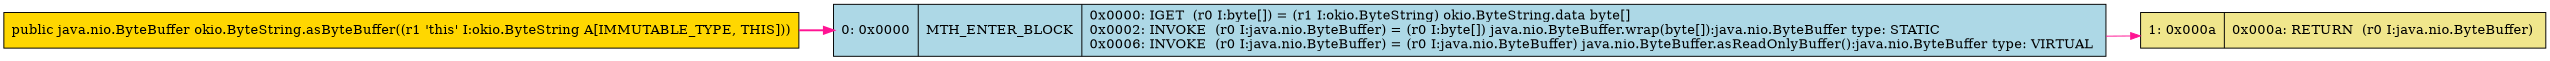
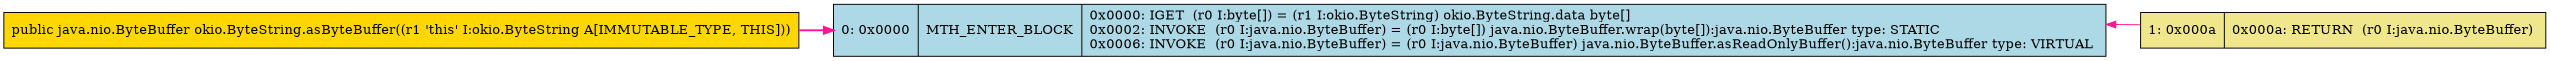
(2118, 36) -> (2128, 25)
